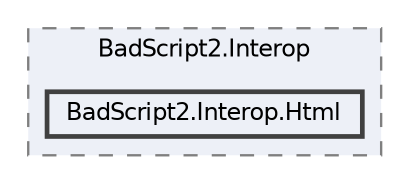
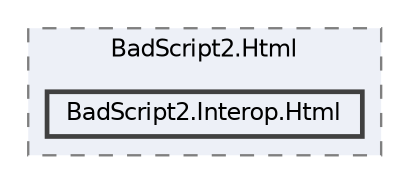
(205, 51) -> (205, 51)
